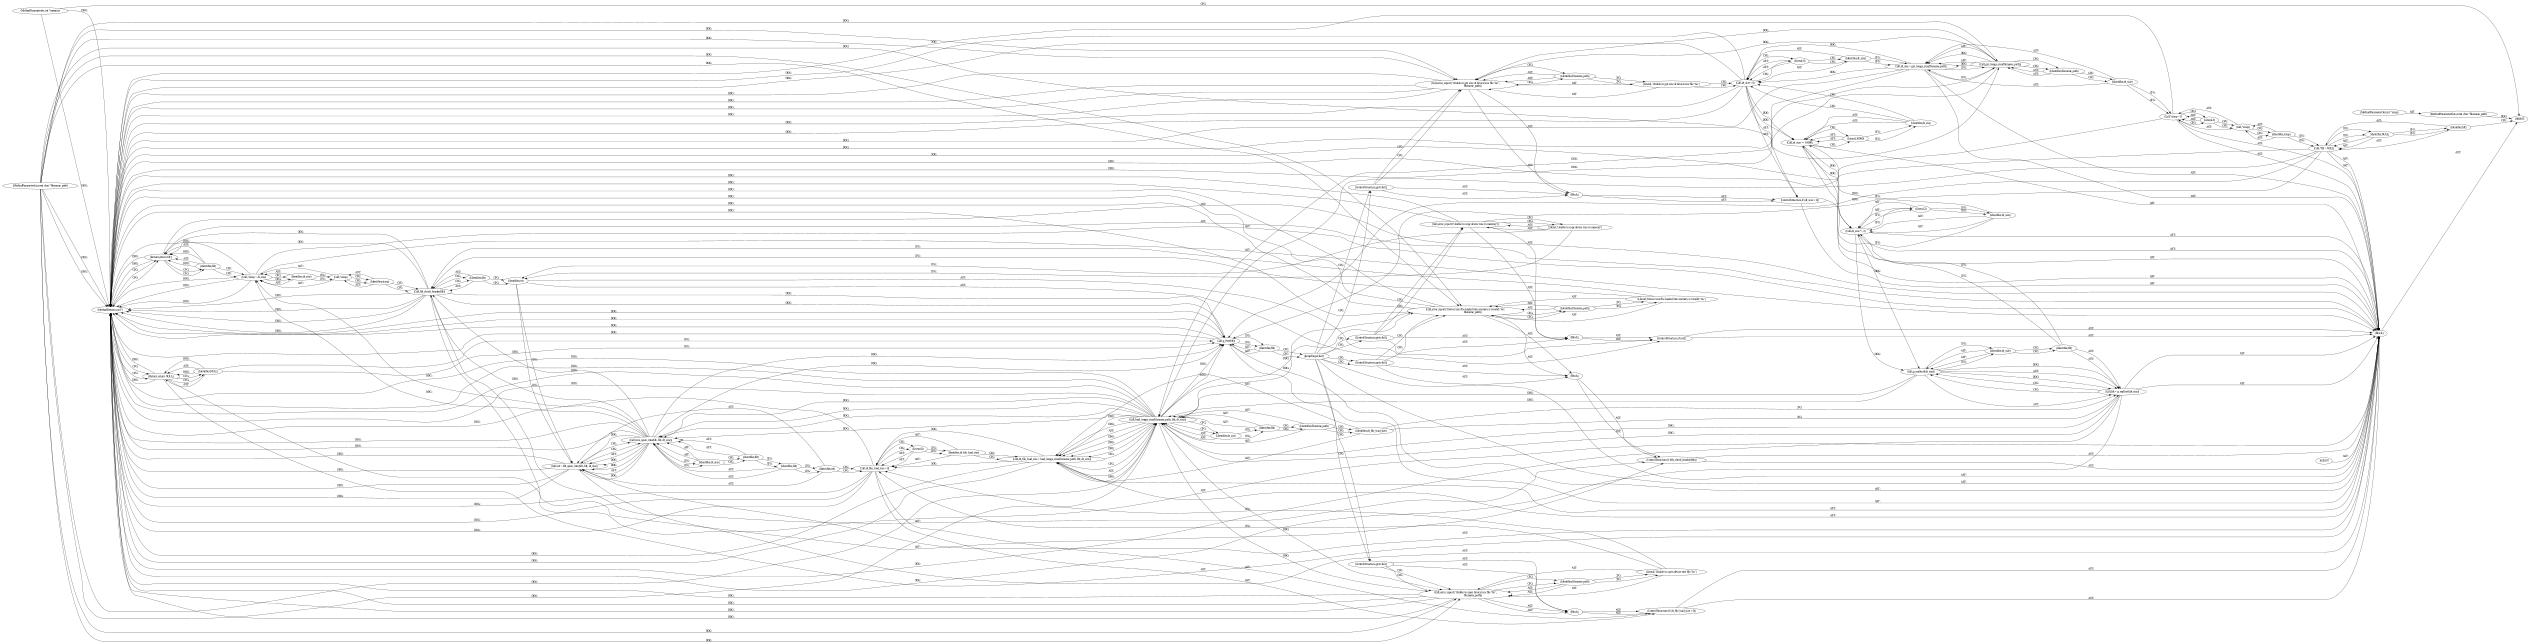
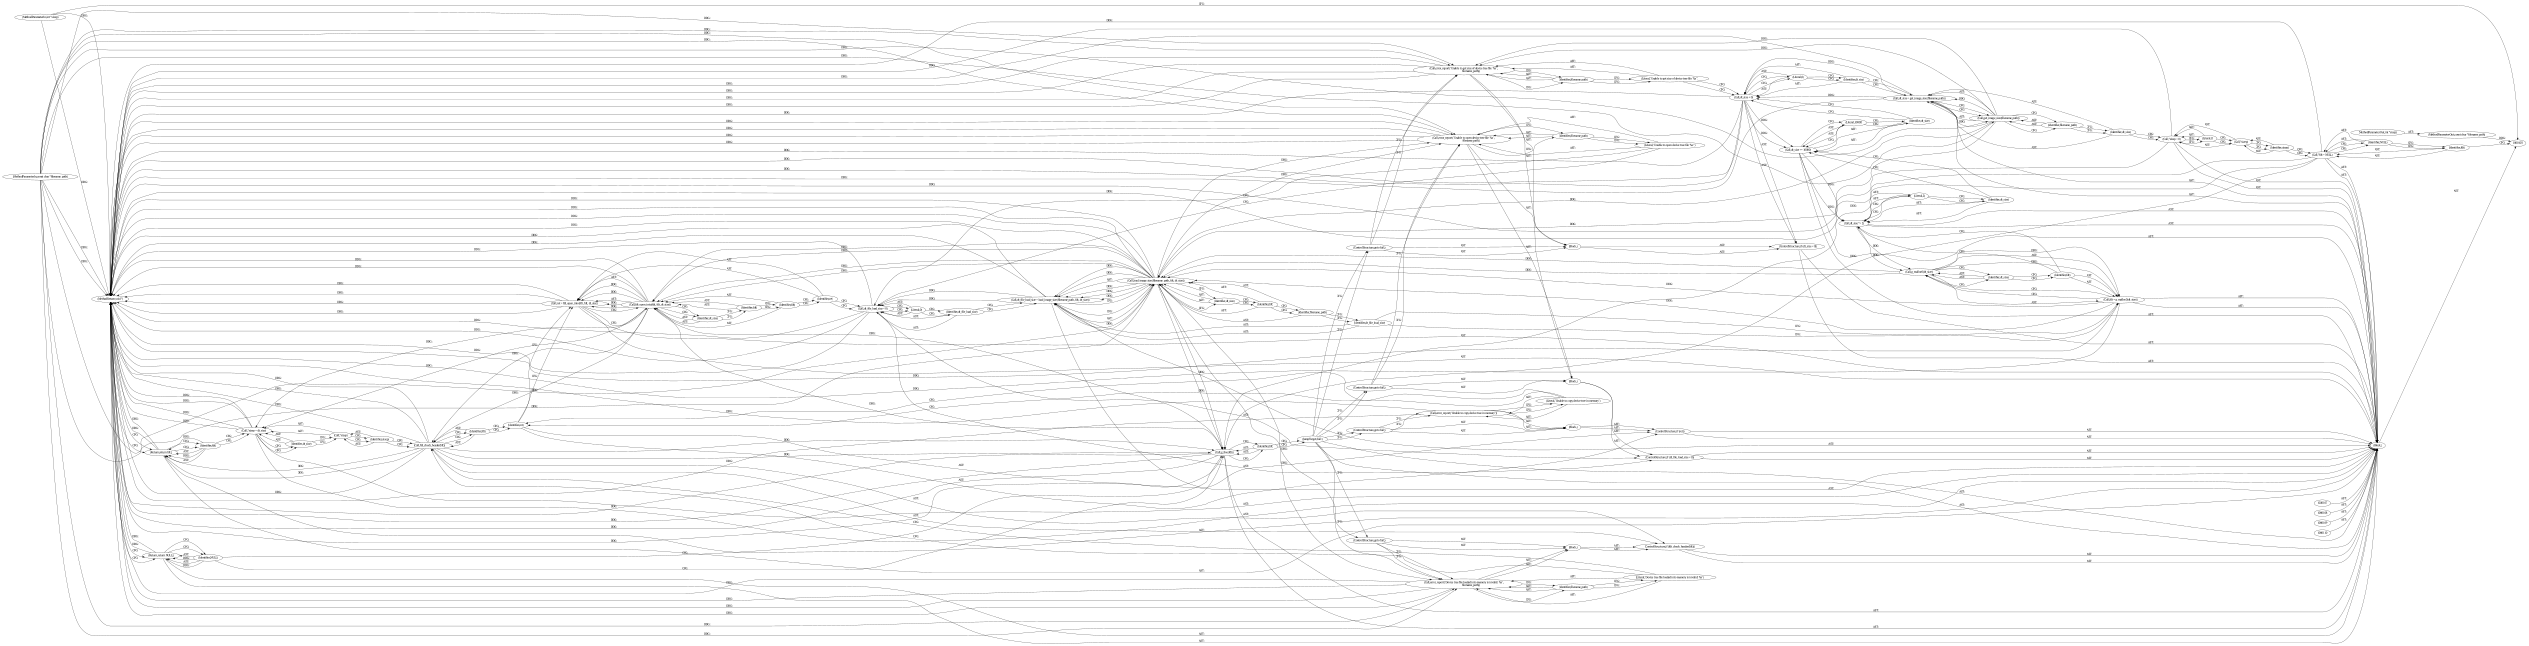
(40, 11) -> (40, 17)
(651, 440) -> (650, 305)
none -> (2322, 513)
none -> (2322, 523)
none -> (2322, 533)
